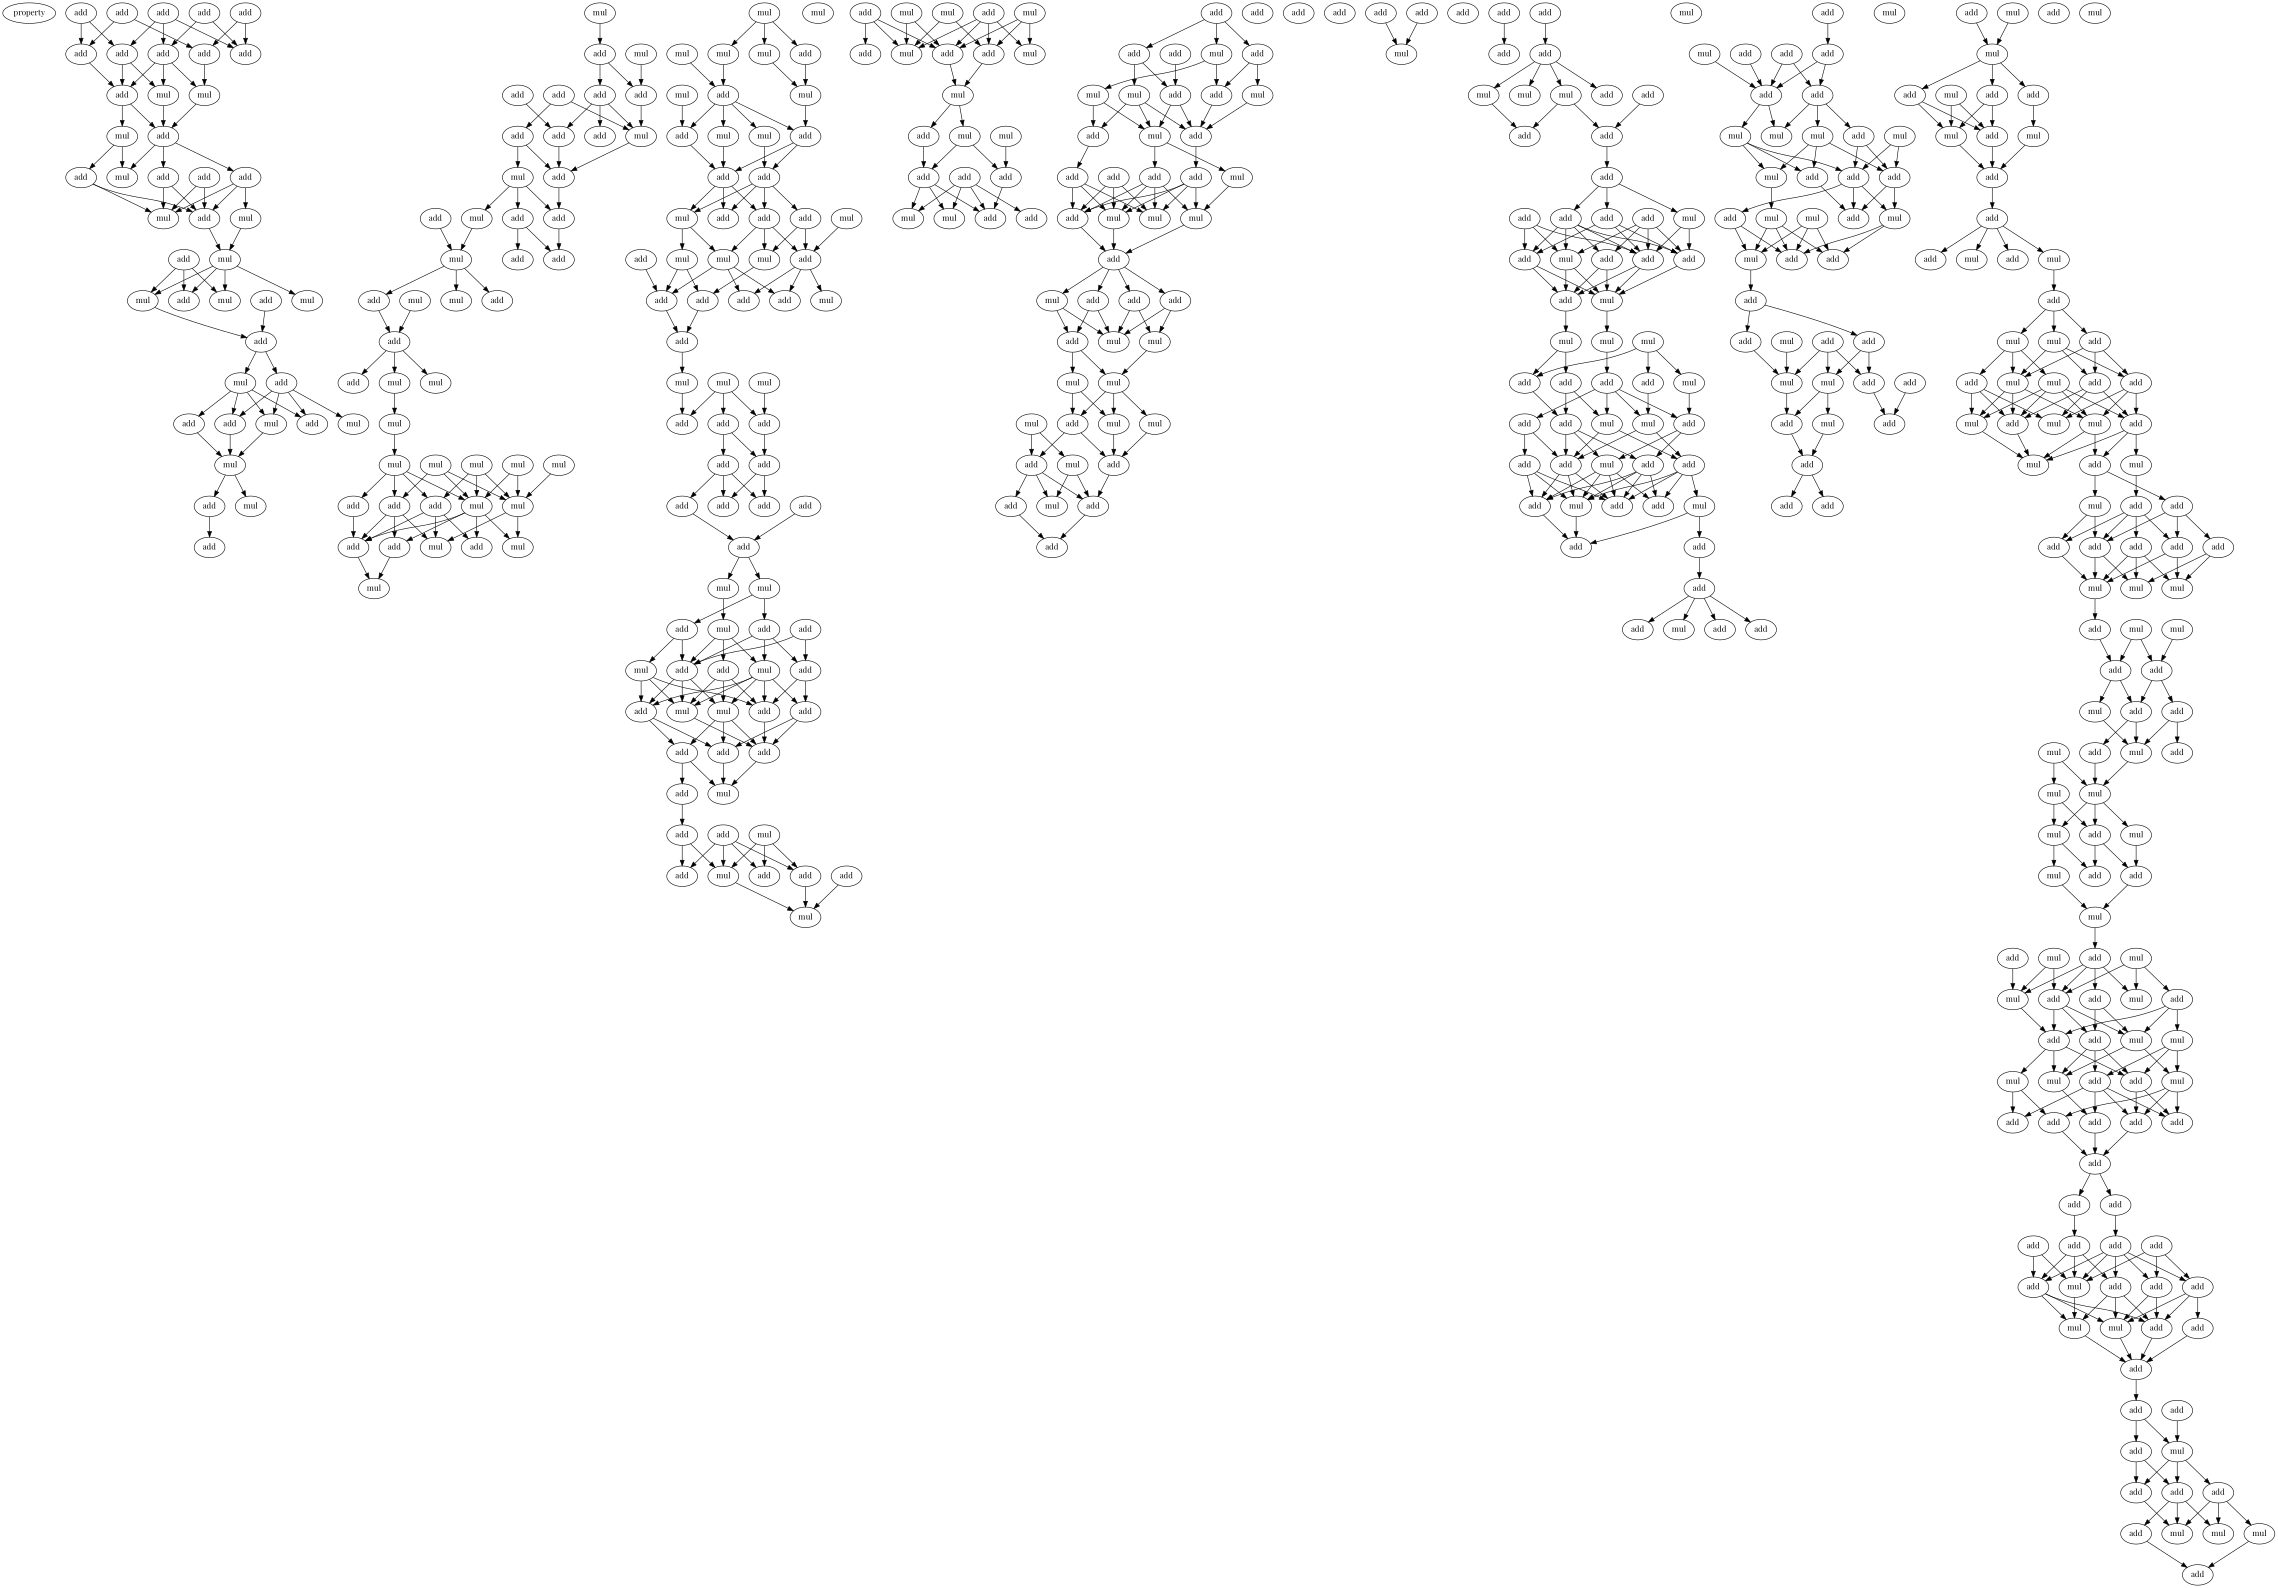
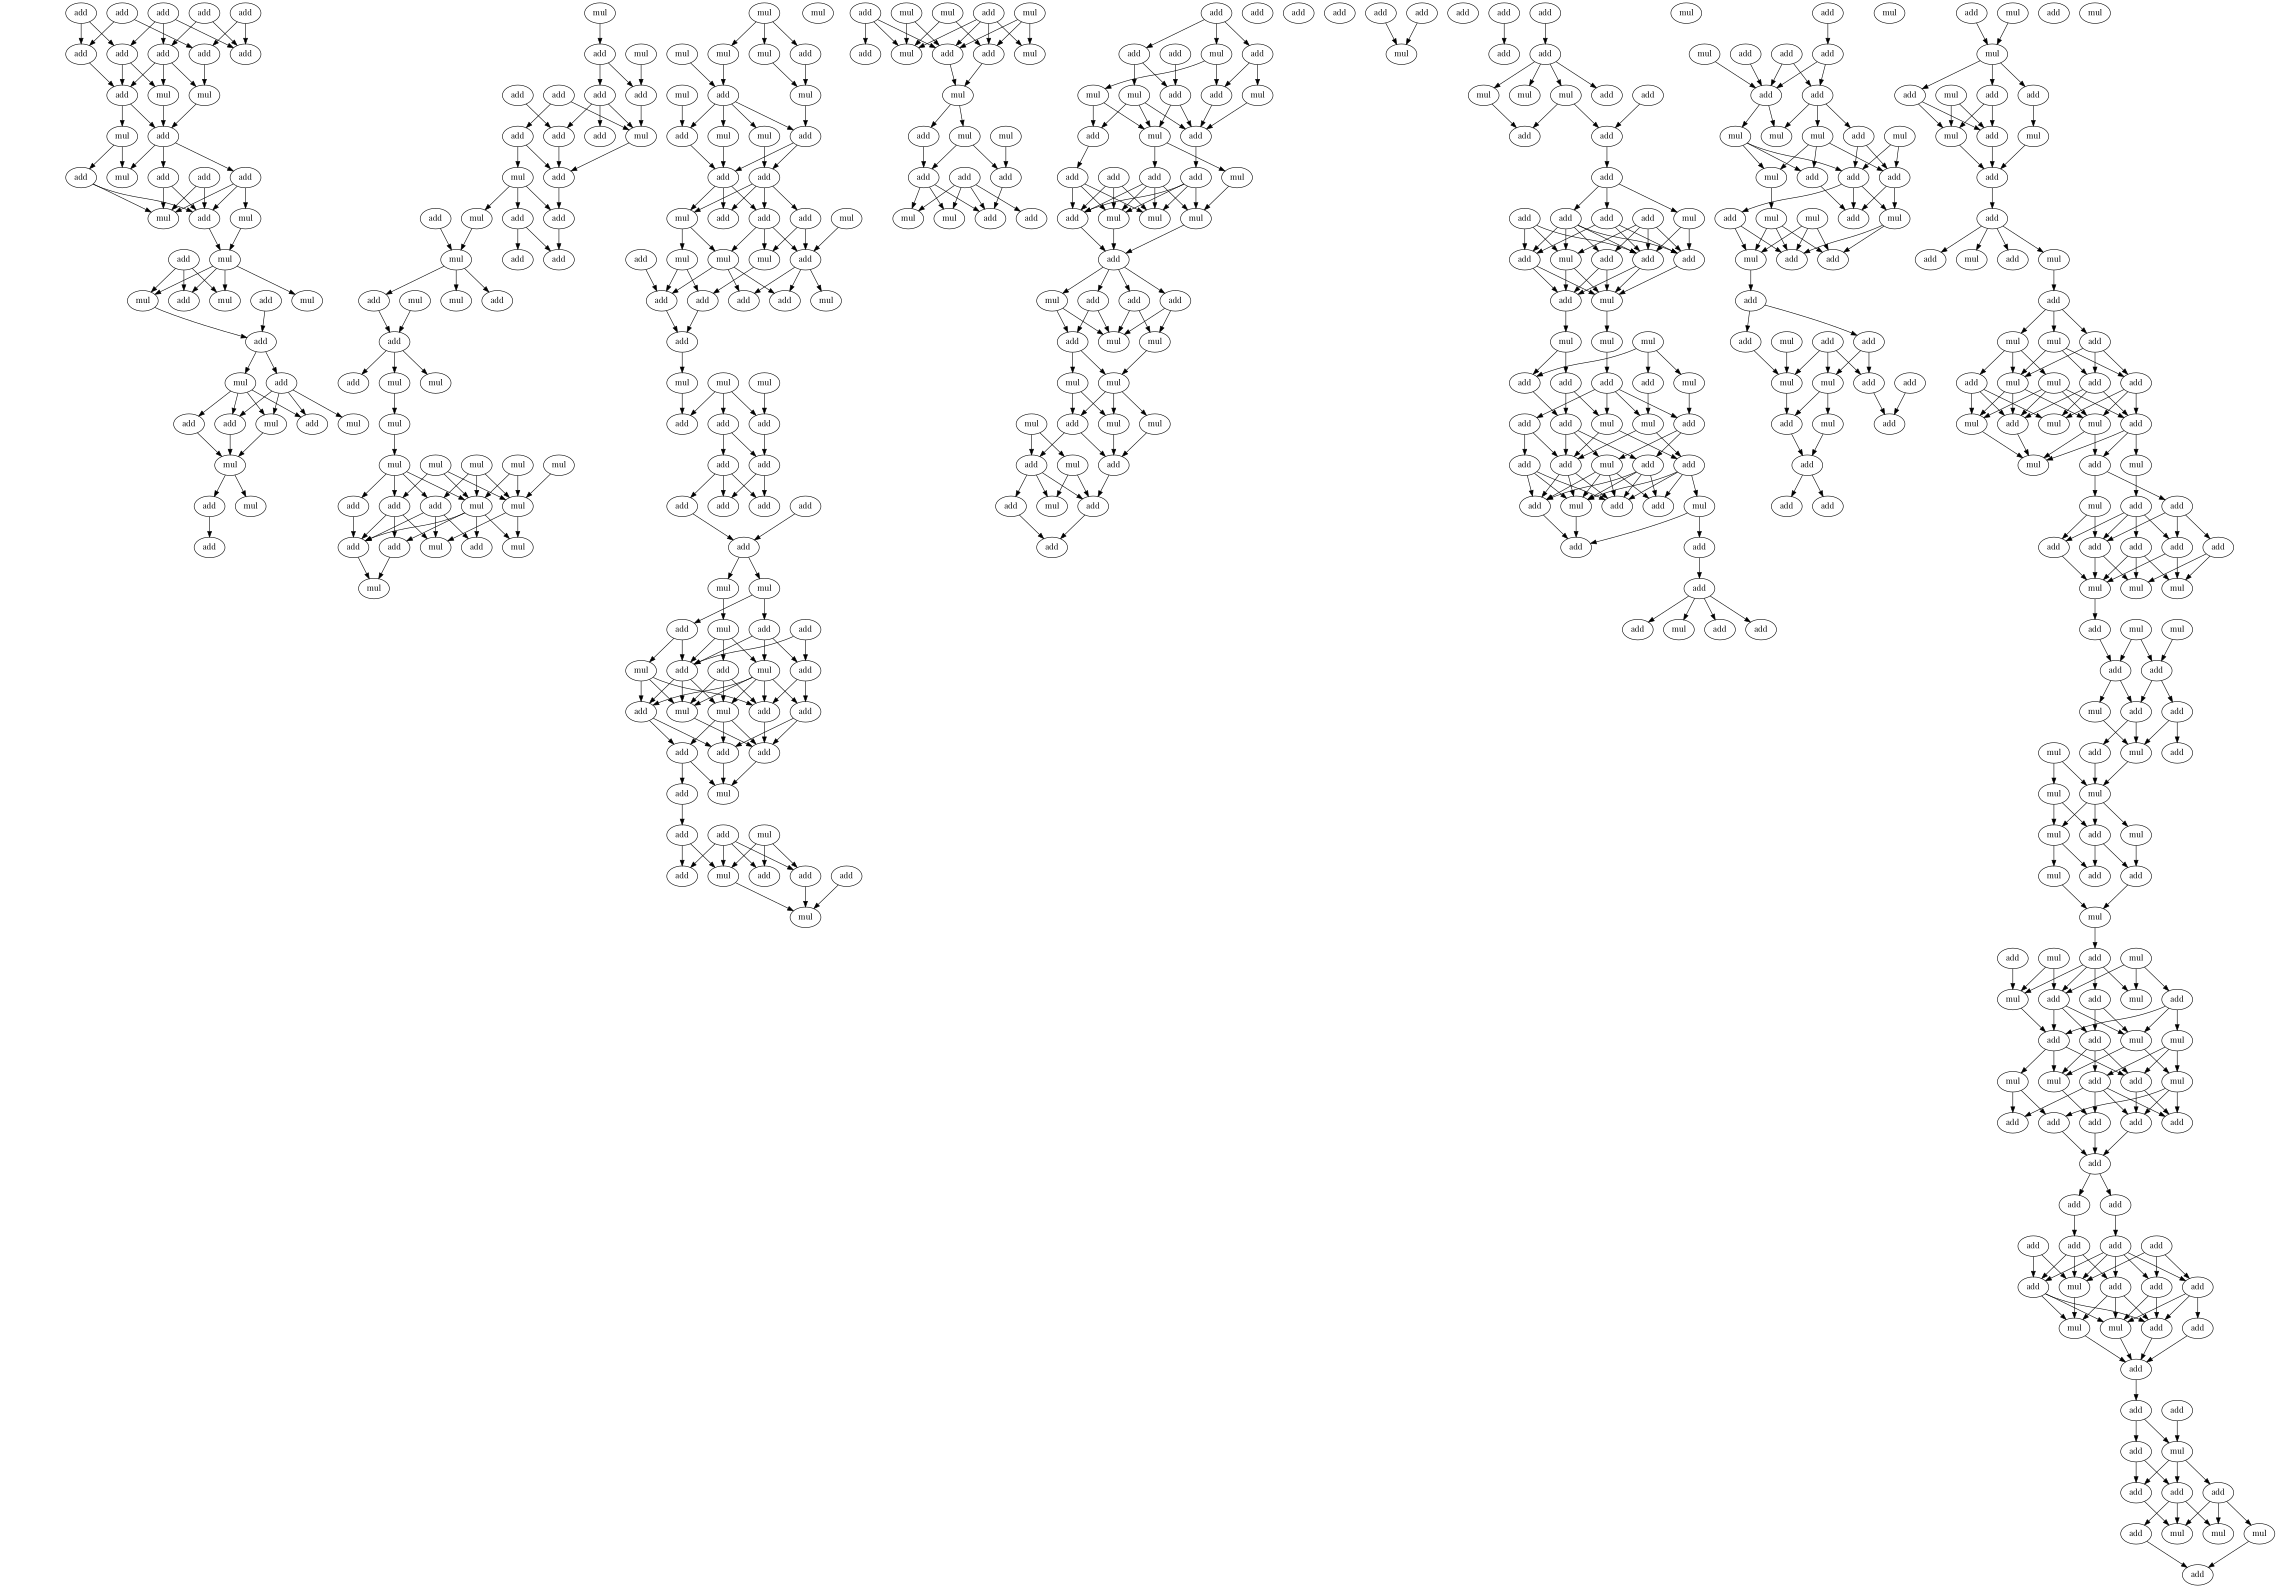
(29, 13) -> none
